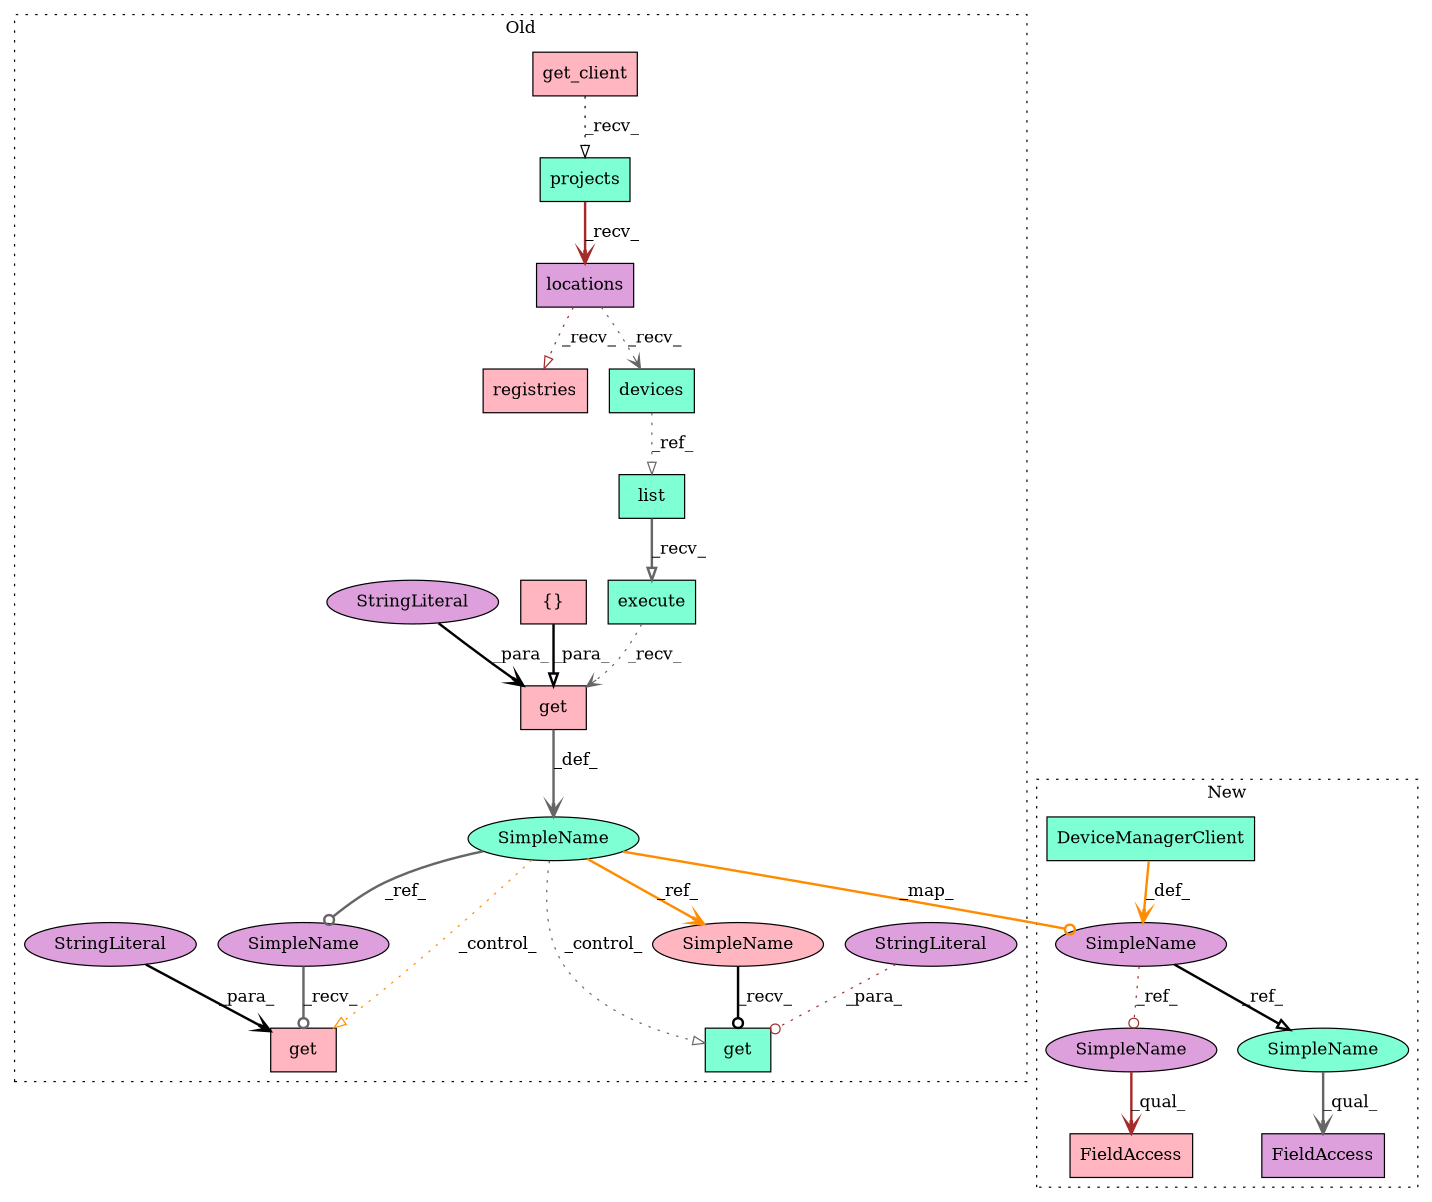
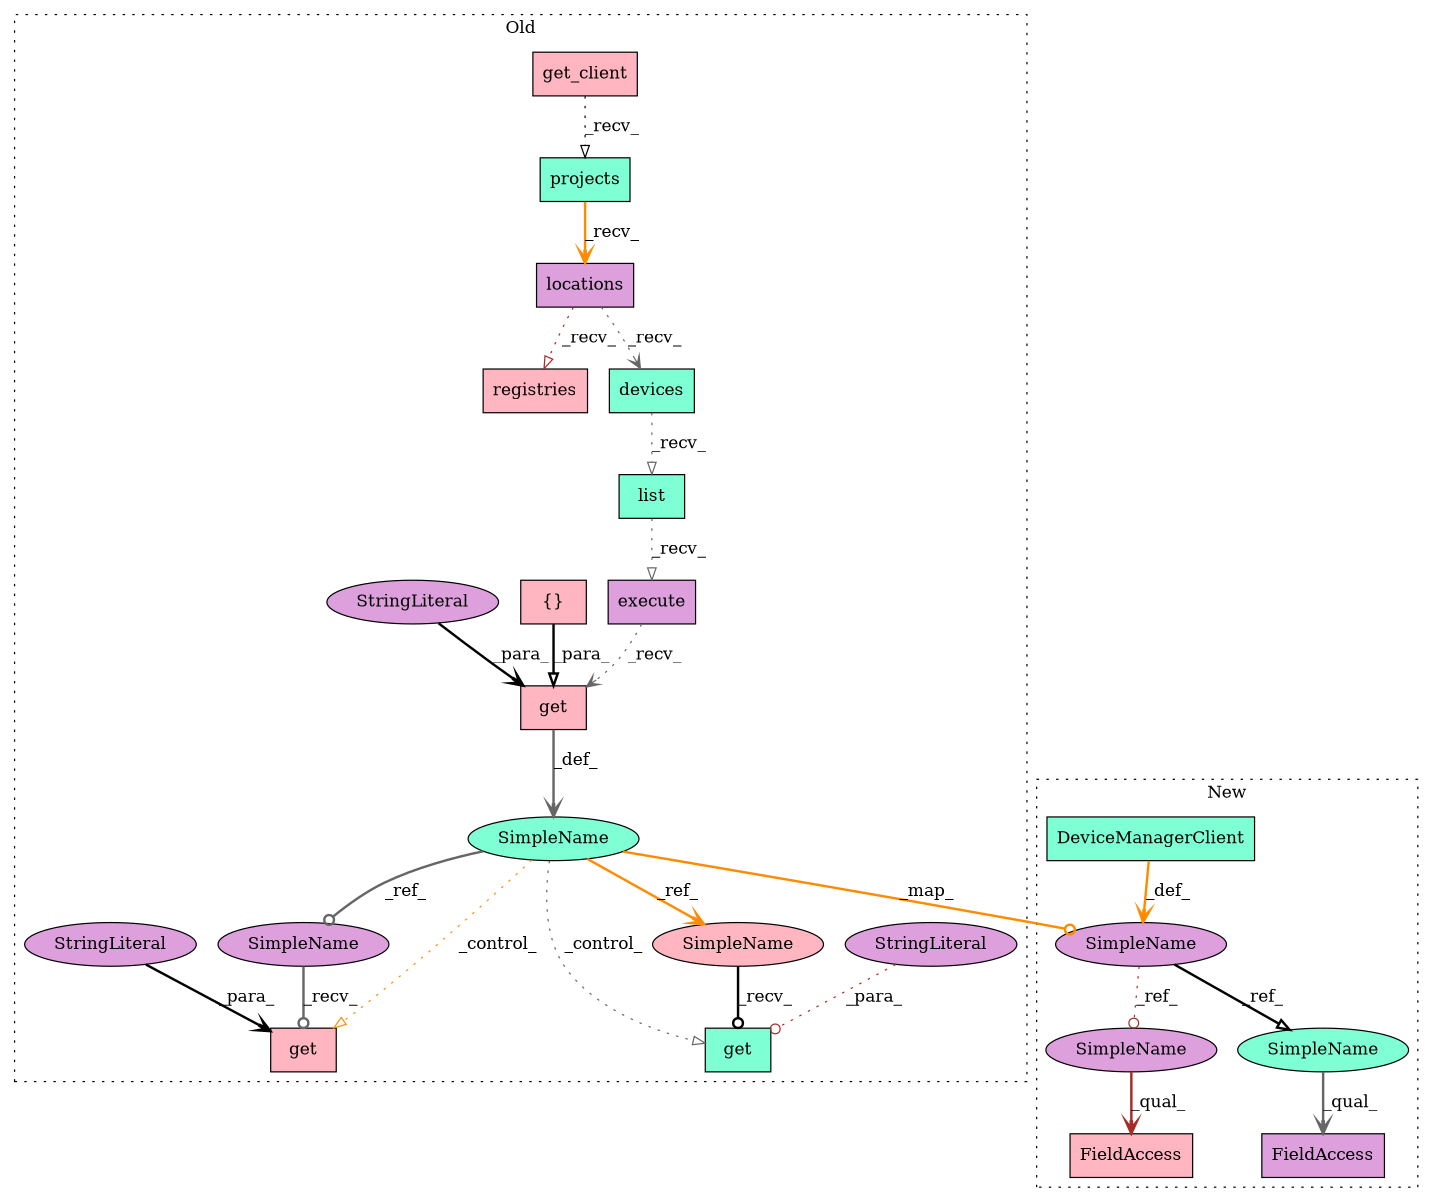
(585, 226) -> (585, 226)
(672, 444) -> (679, 444)
(652, 543) -> (652, 543)
(652, 602) -> (652, 602)
